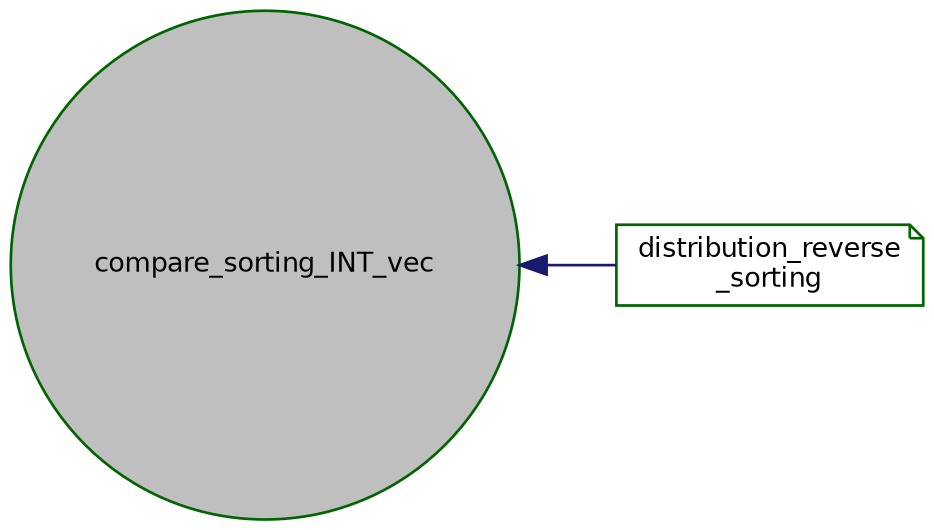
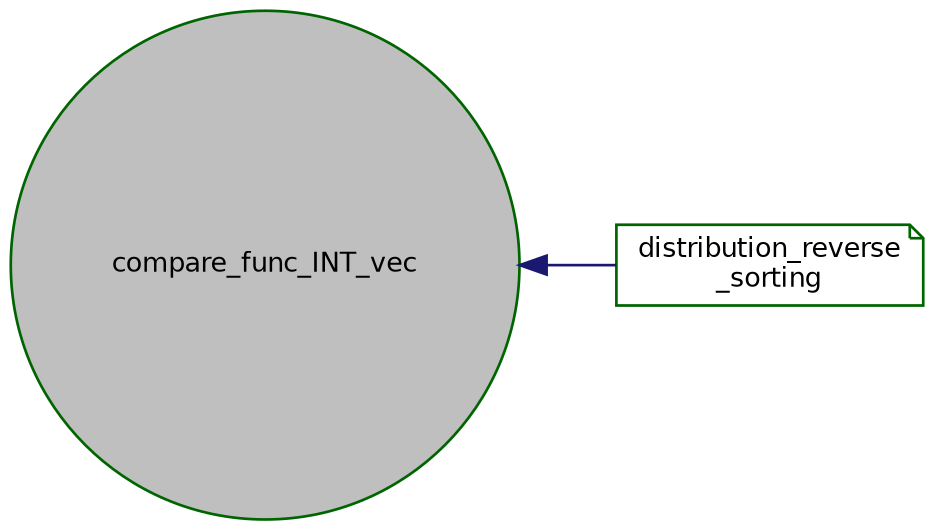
(265, 265) -> (265, 265)
